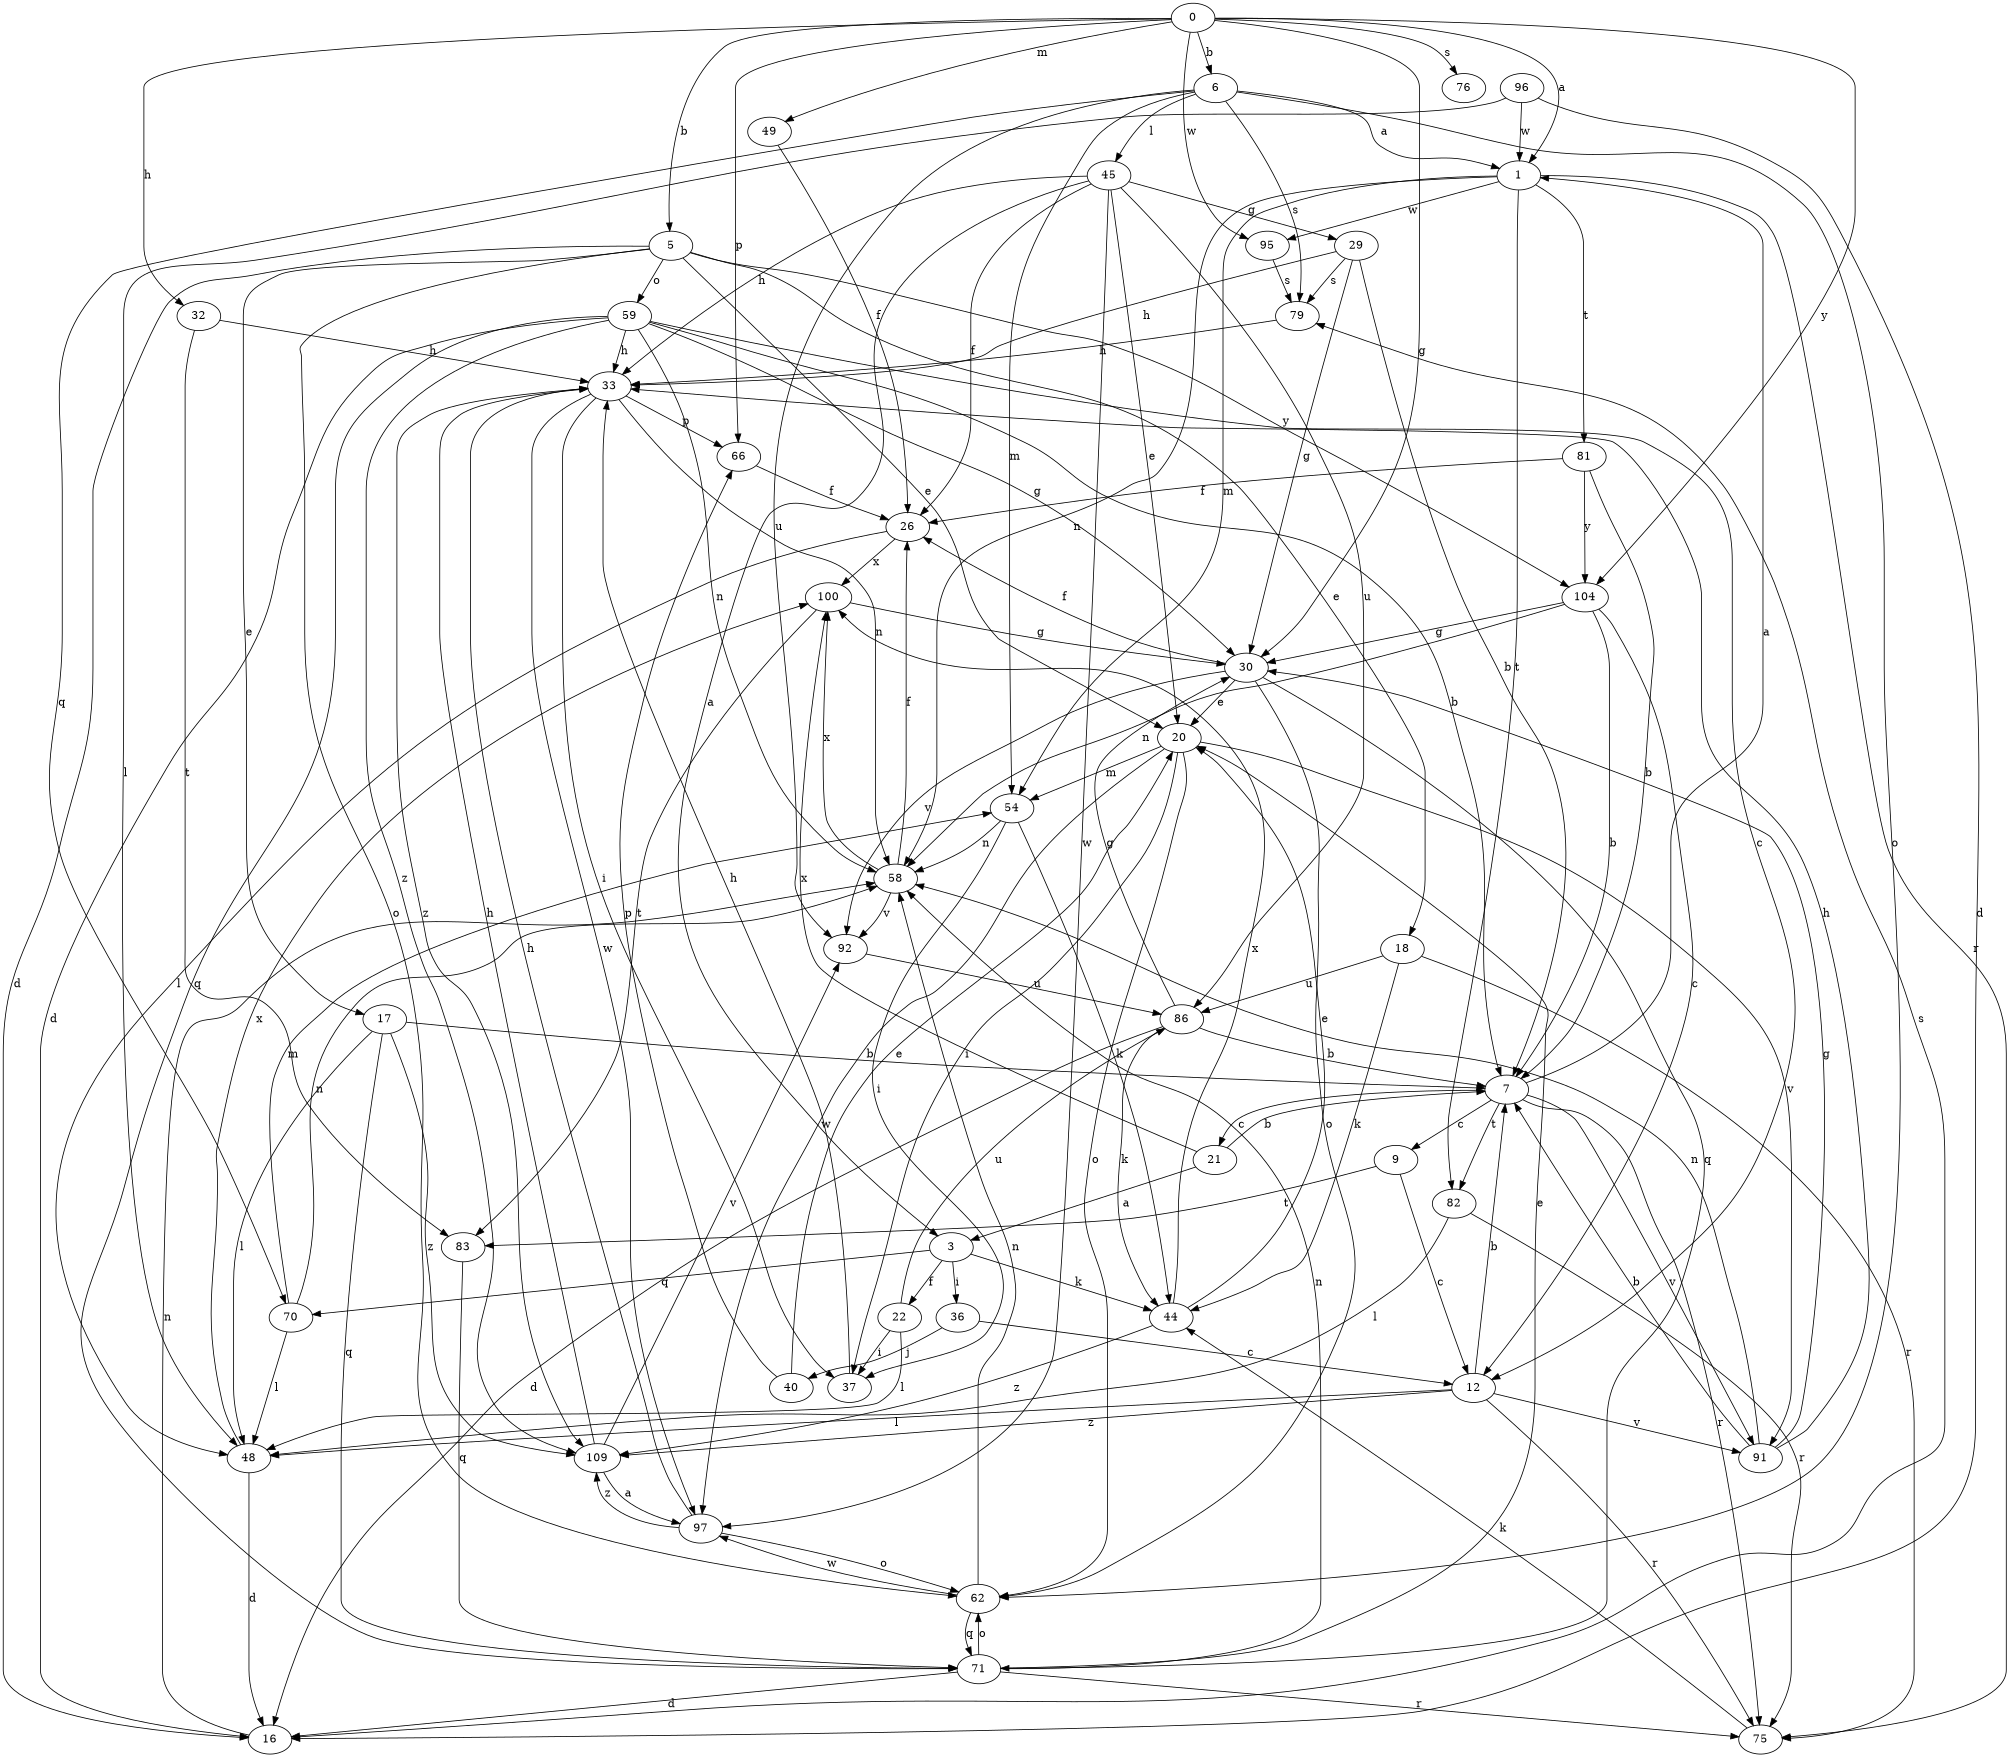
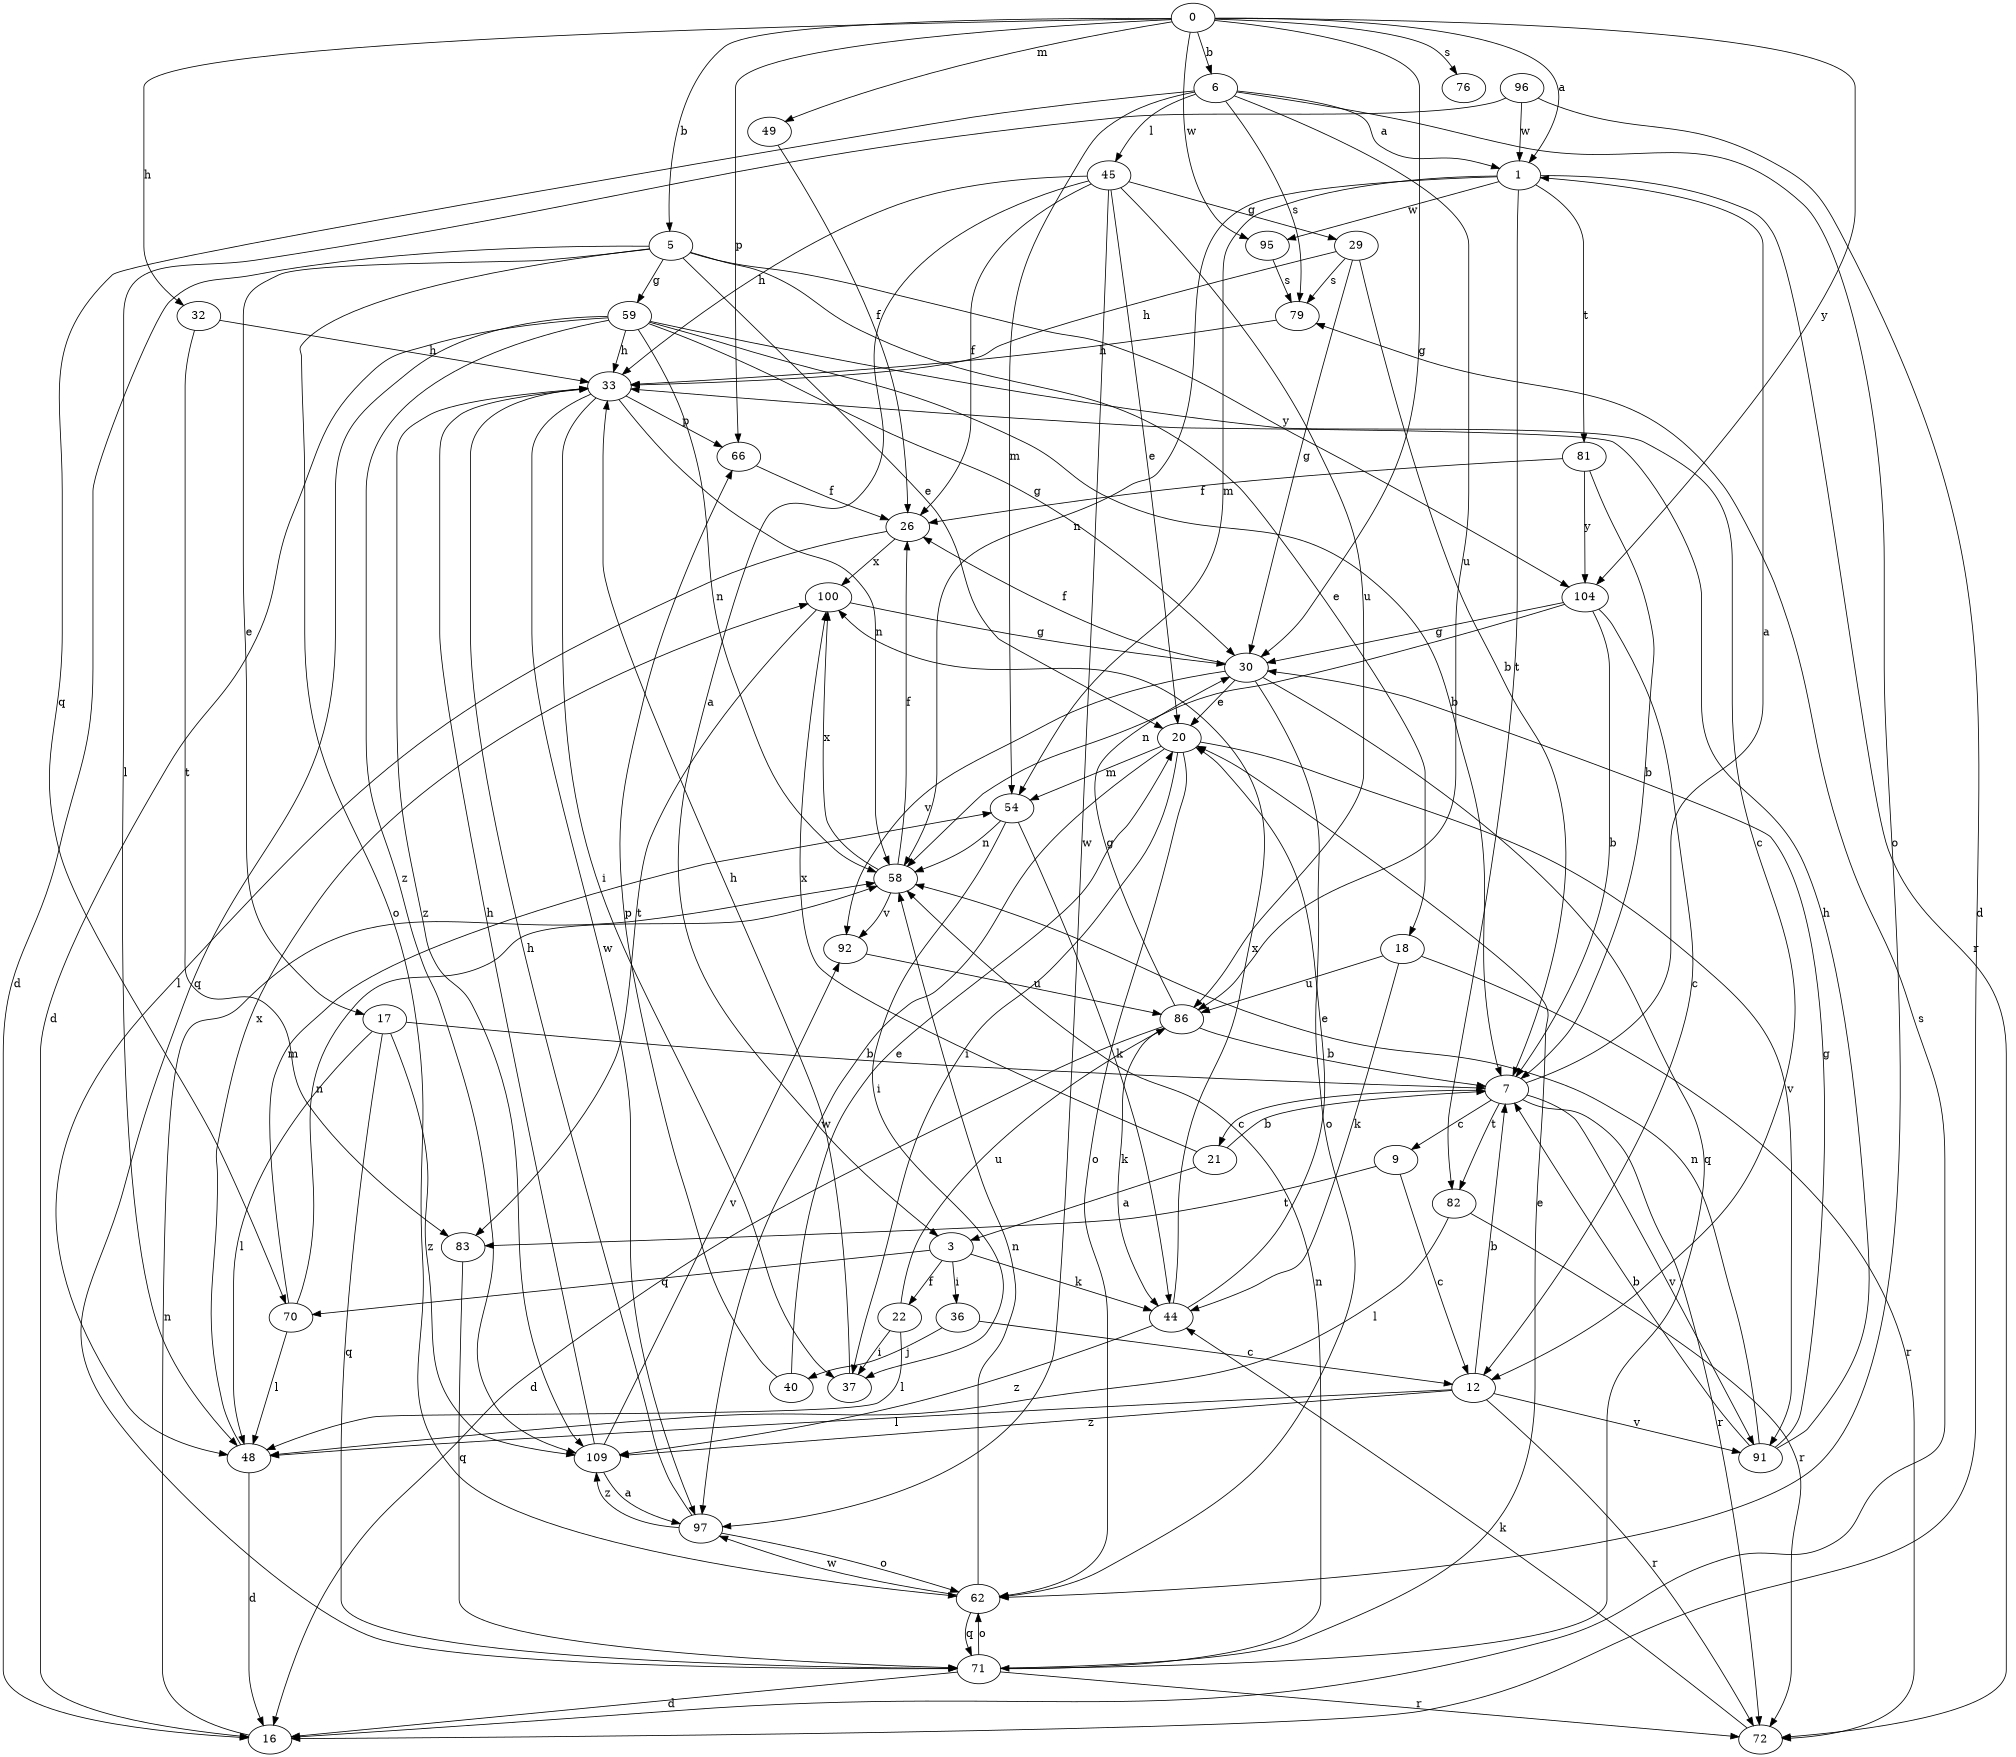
(657, 281) -> (657, 281)
(789, 397) -> (1465, 546)
(1761, 1740) -> (1761, 1740)
